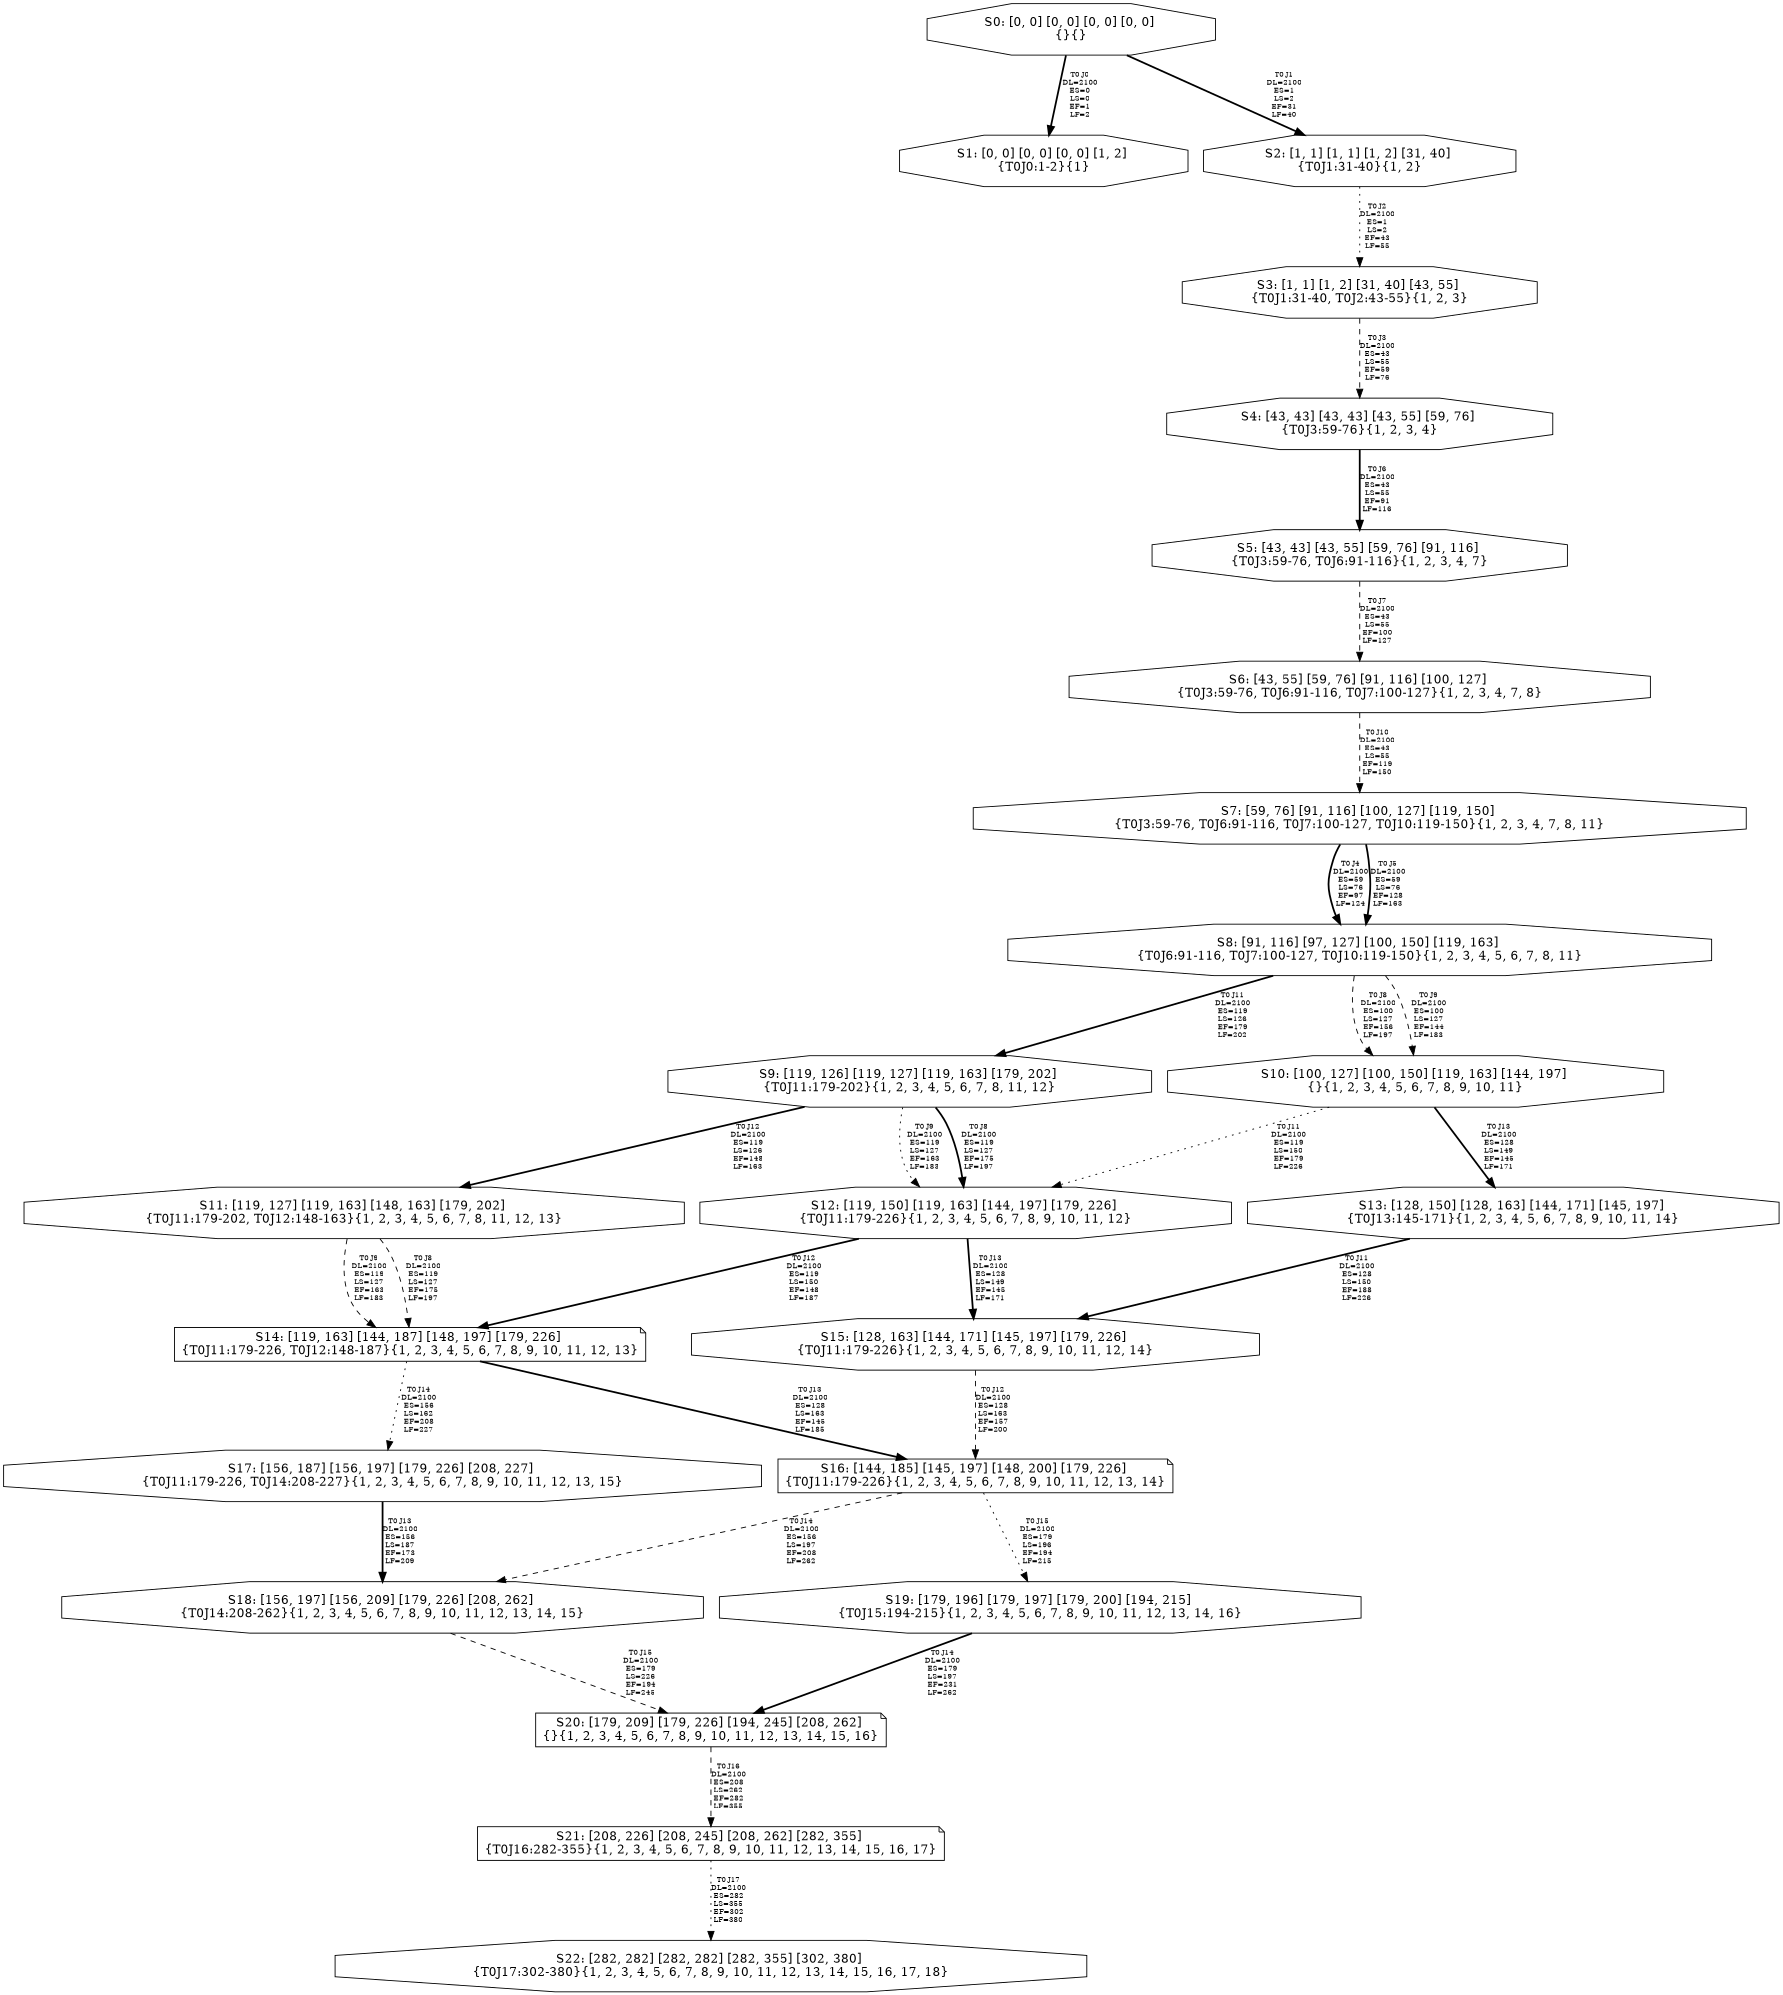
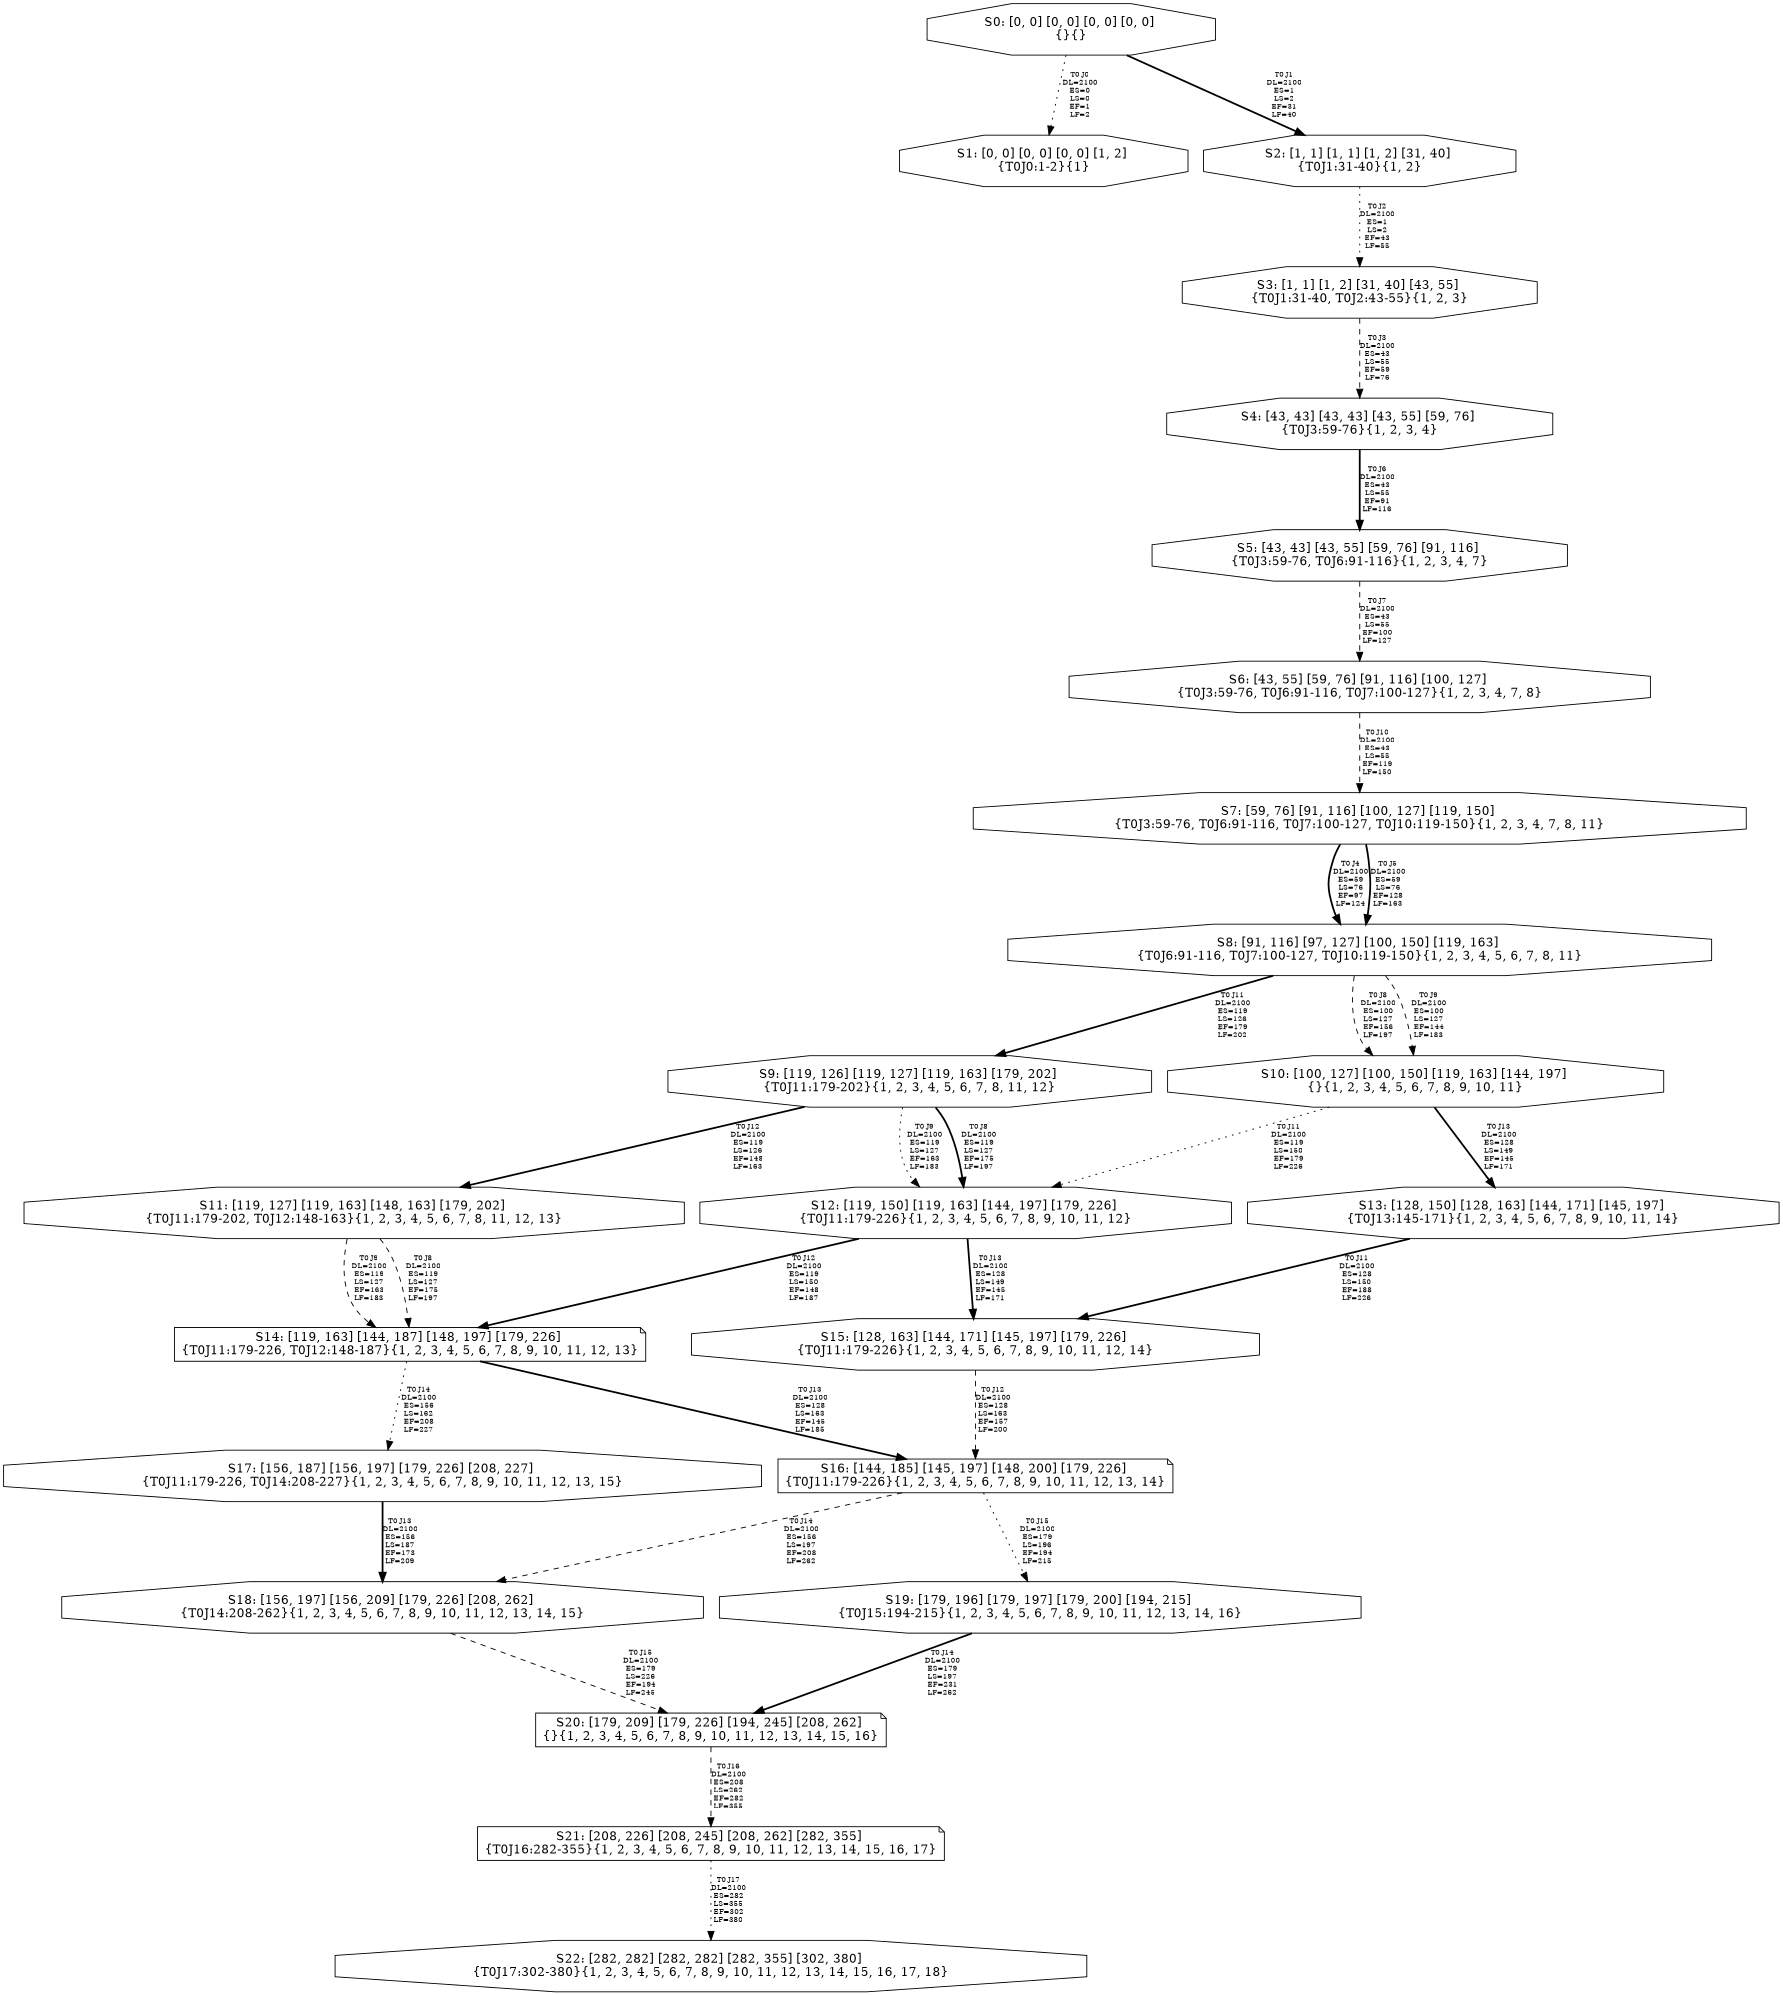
(1058, 91) -> (1058, 91)
